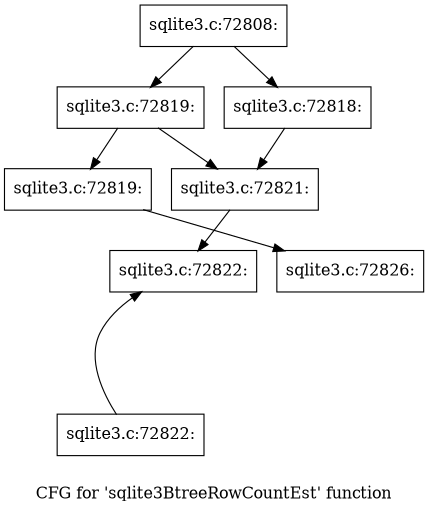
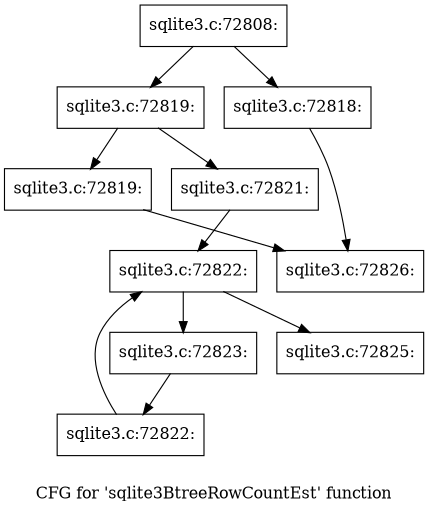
(274, 144) -> (333, 182)
none -> (183, 353)
none -> (350, 353)
